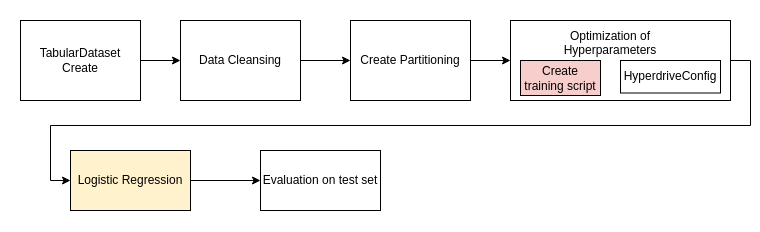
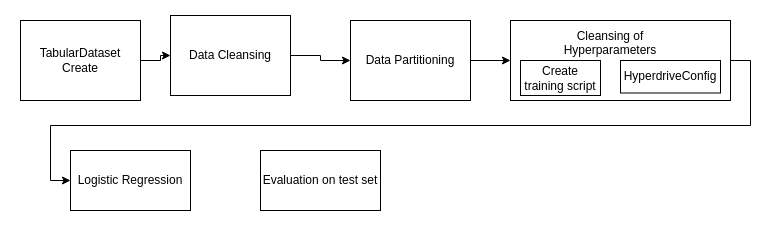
(611, 51) -> (611, 51)
(241, 61) -> (231, 56)
(411, 61) -> (411, 61)
(561, 78) -> (561, 78)
(131, 181) -> (131, 181)
(222, 181) -> none
